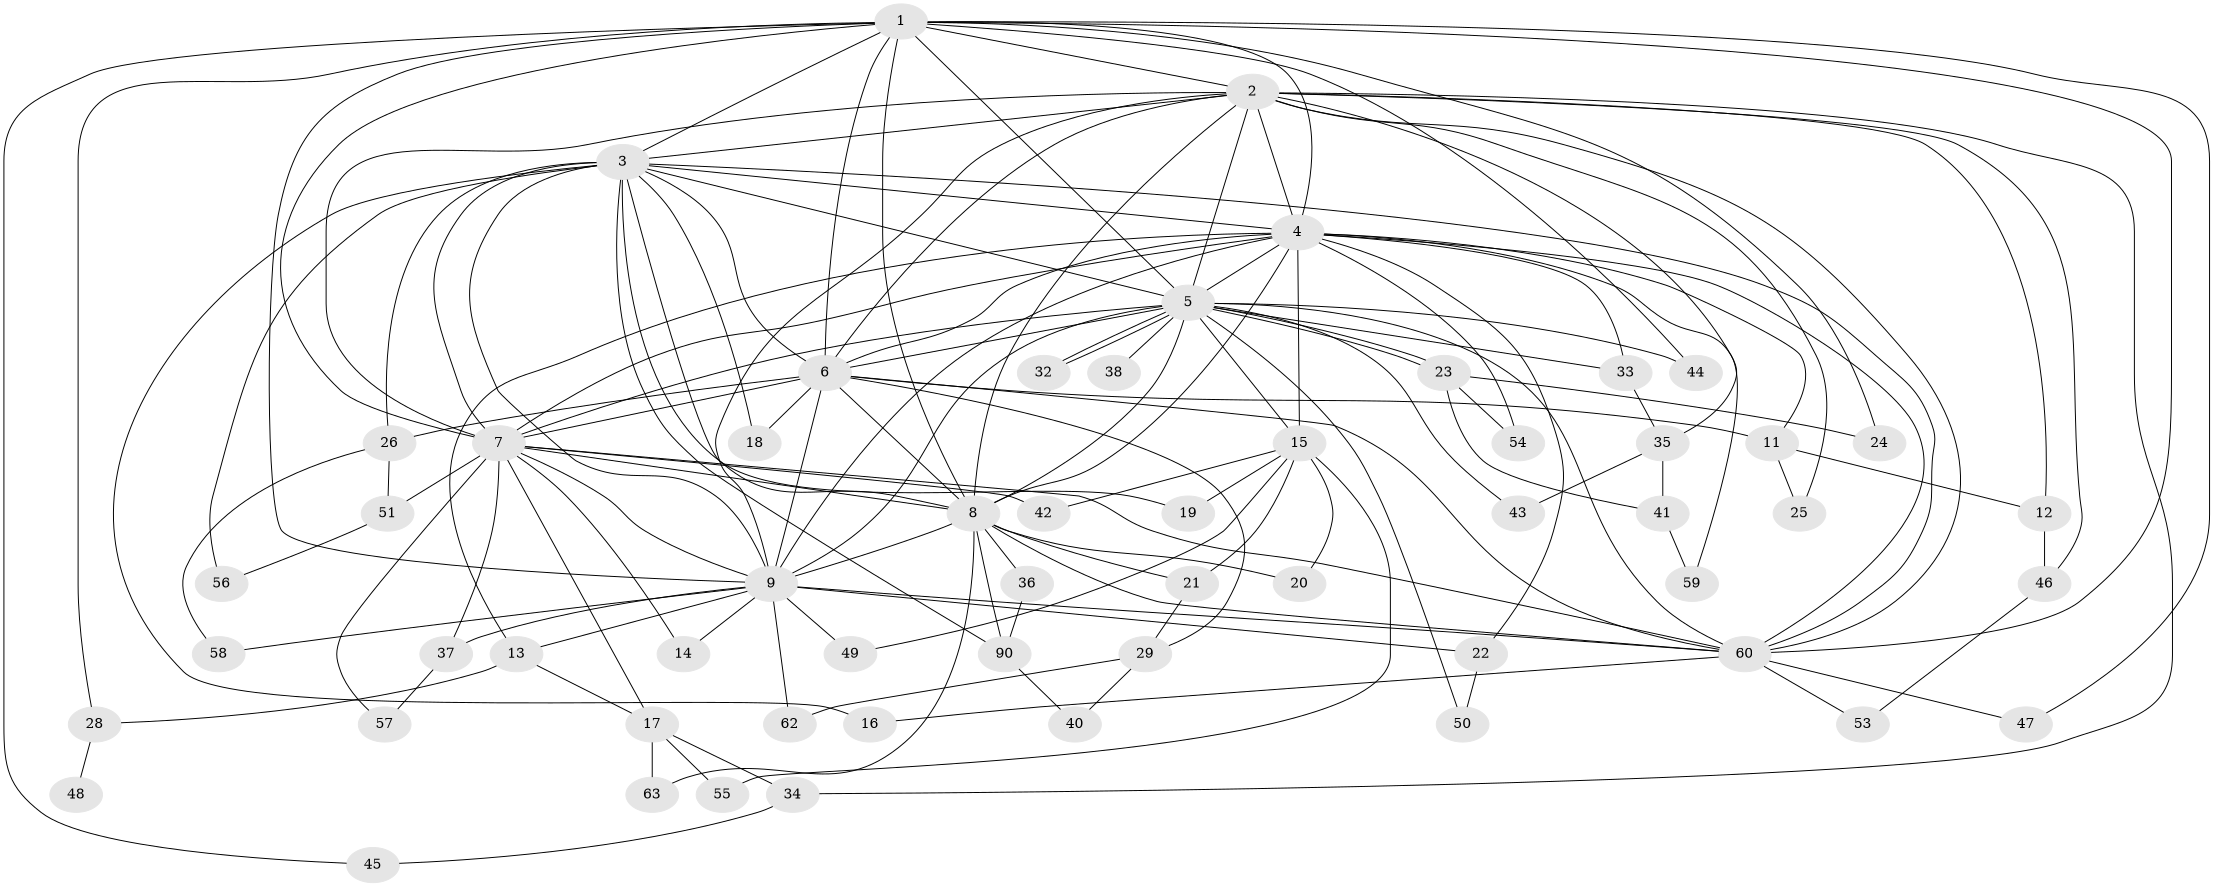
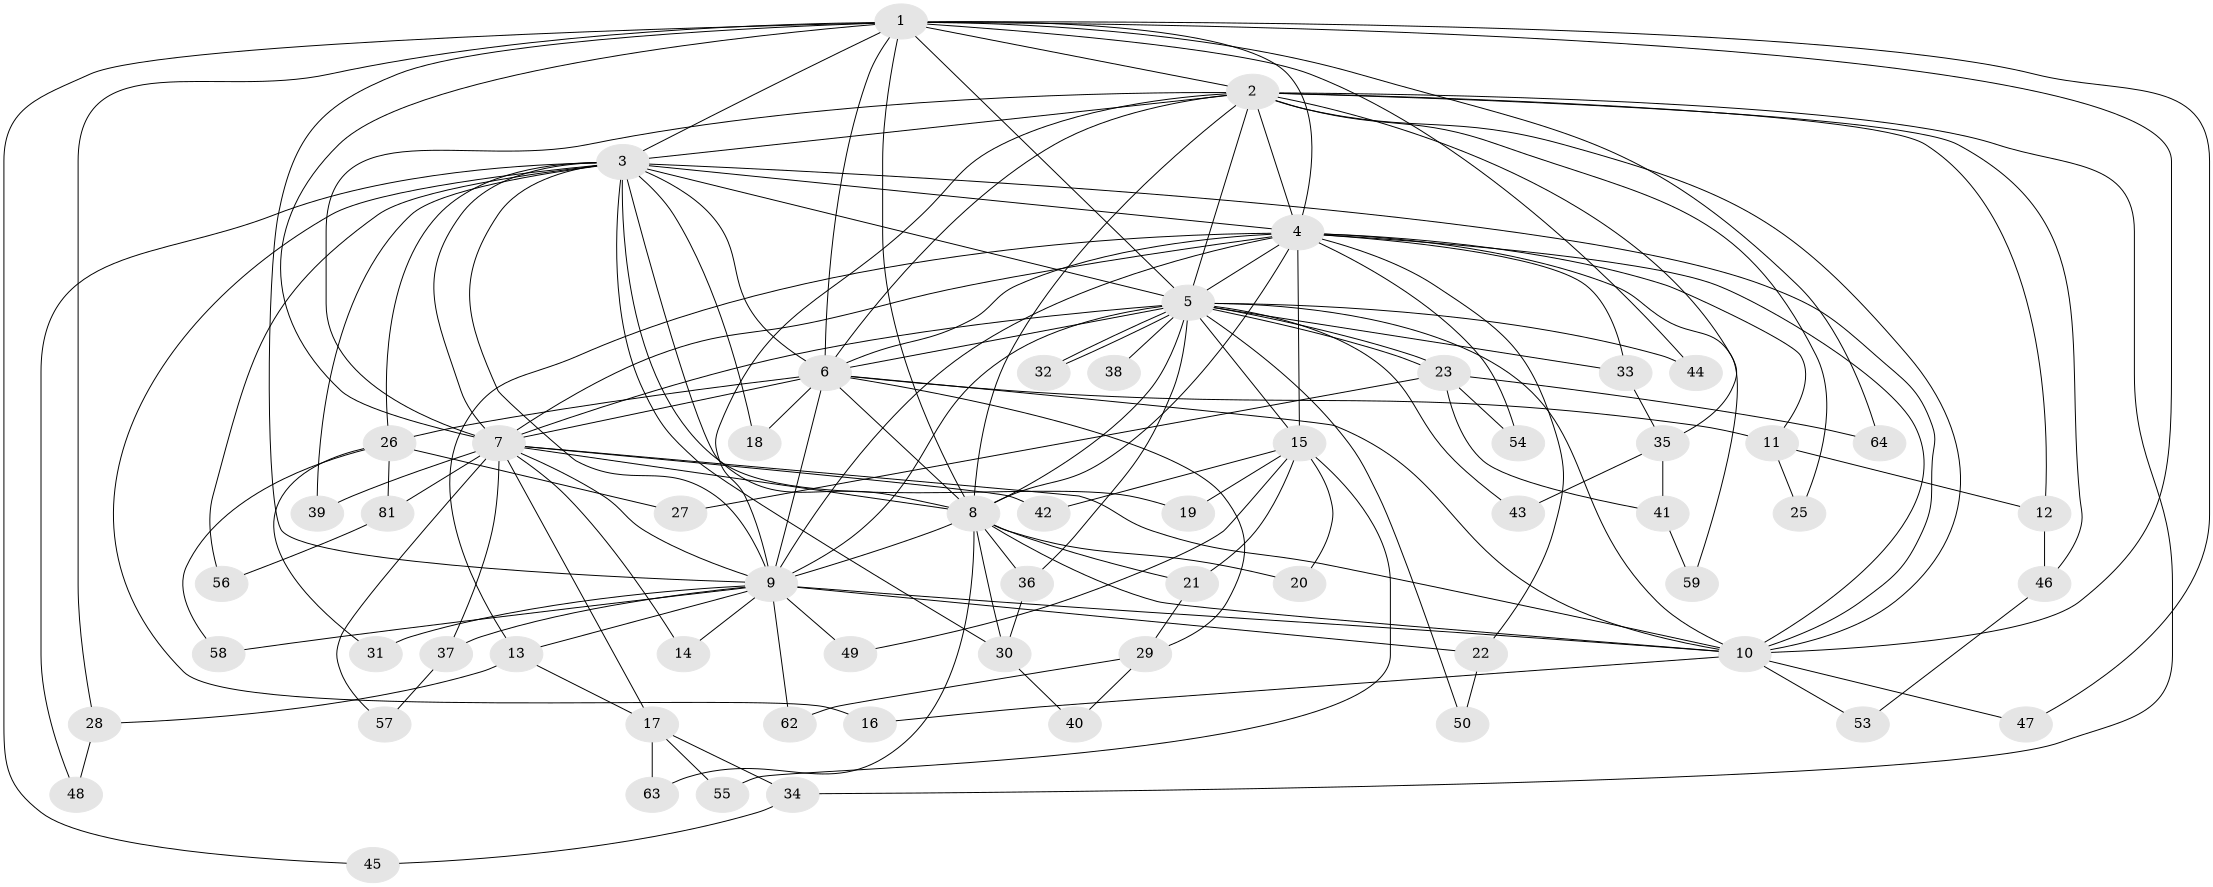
none -> (90, 276)
(1880, 443) -> (1880, 443)
none -> (1138, 458)
none -> (317, 514)
(388, 514) -> (388, 514)
none -> (681, 514)
none -> (376, 654)
(1005, 654) -> (1005, 654)
(1745, 654) -> (1745, 654)
